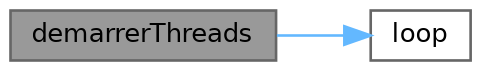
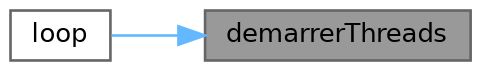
(311, 35) -> (145, 35)
